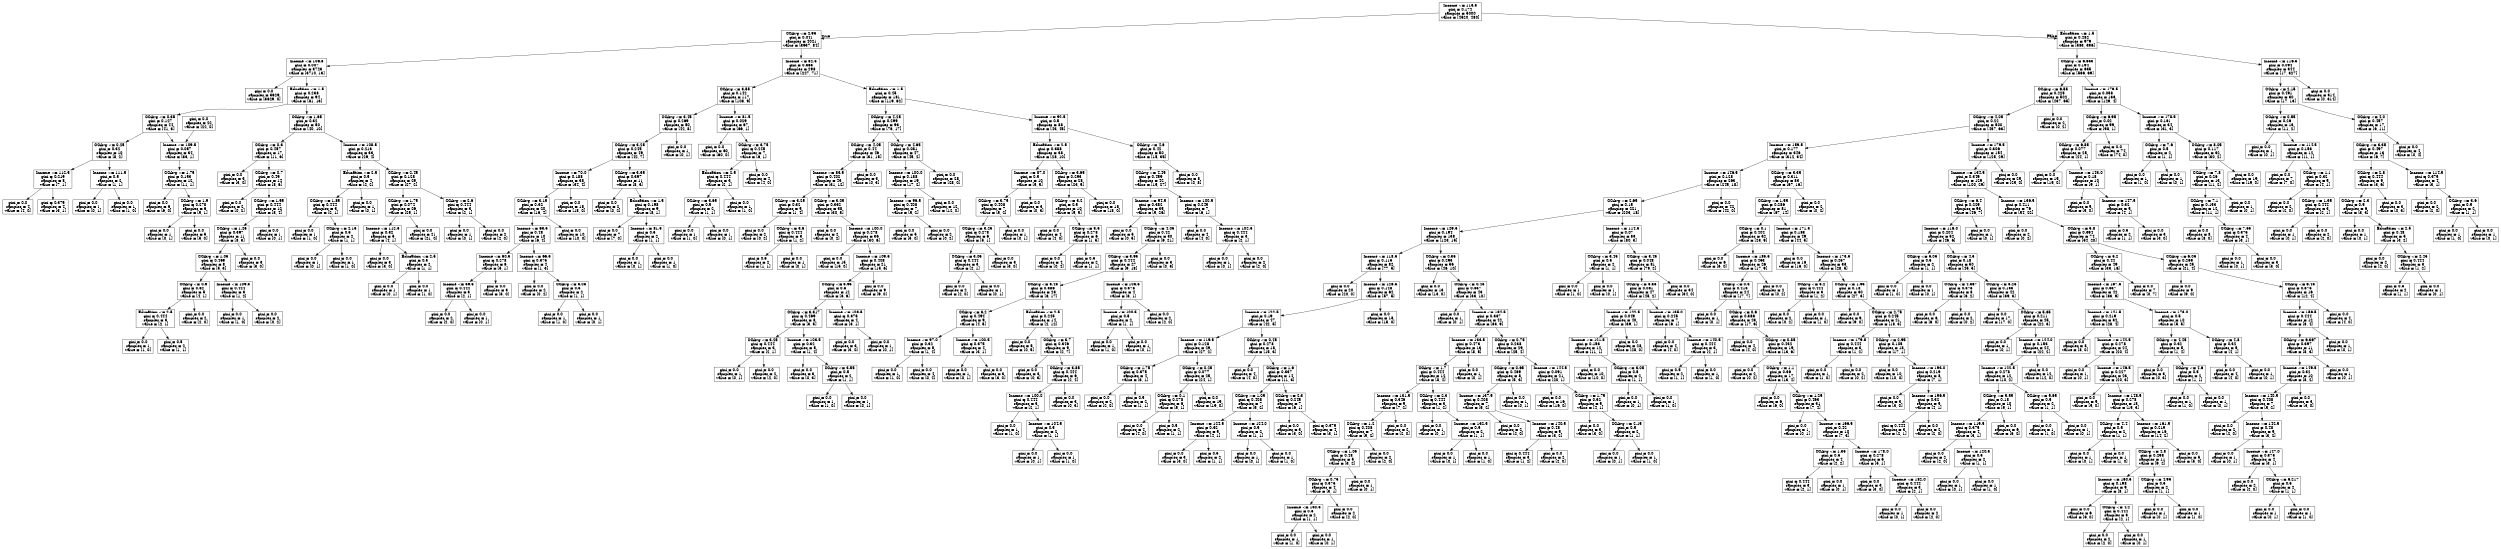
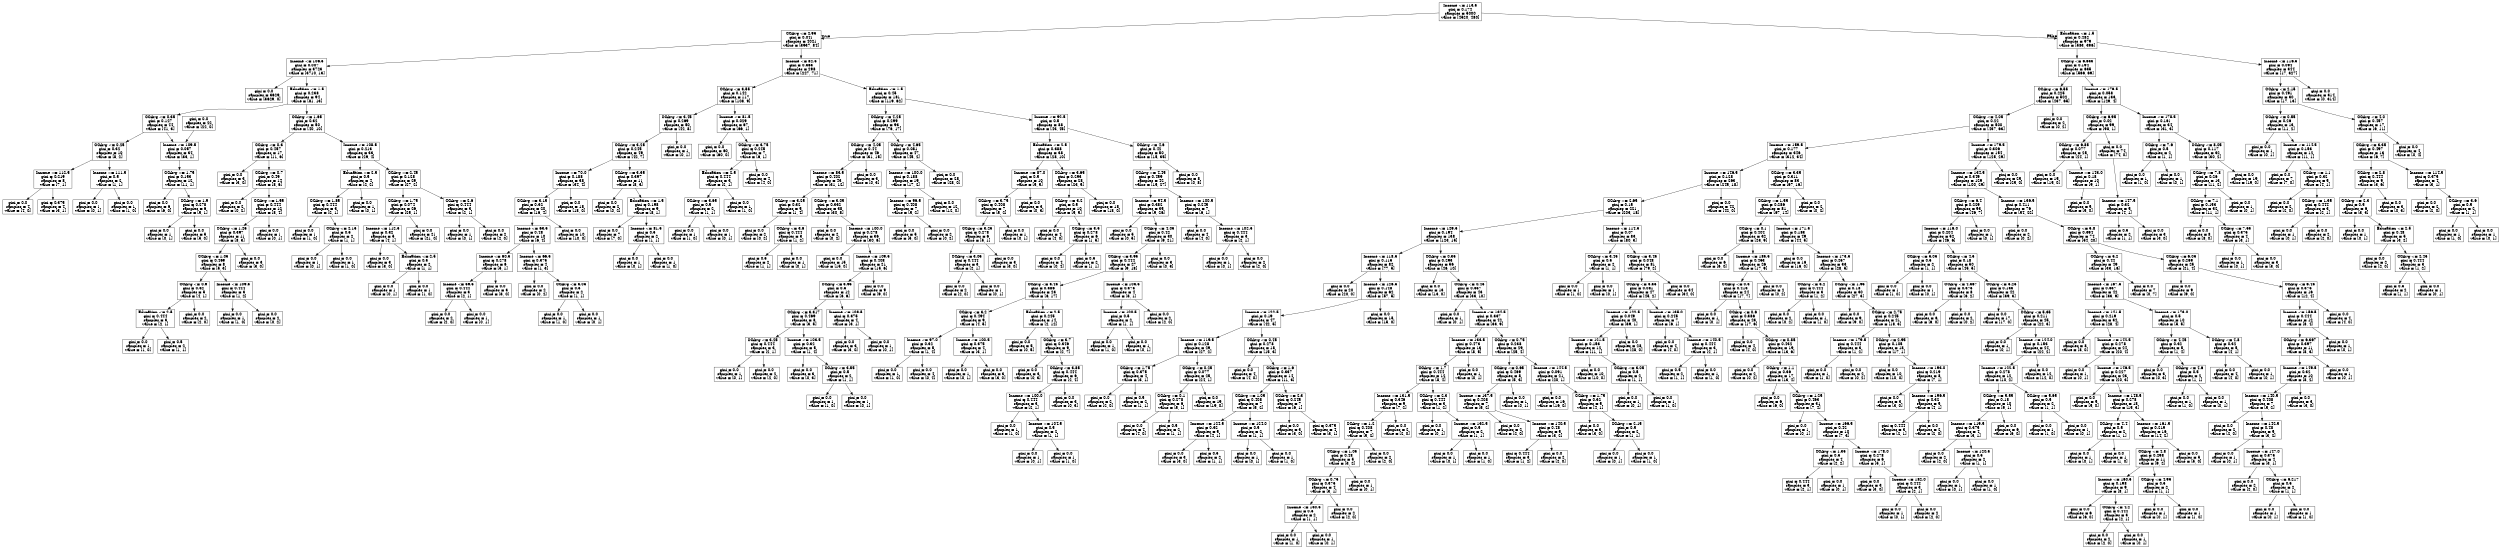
(2101, 192) -> (2115, 177)
(2204, 207) -> (2204, 207)
